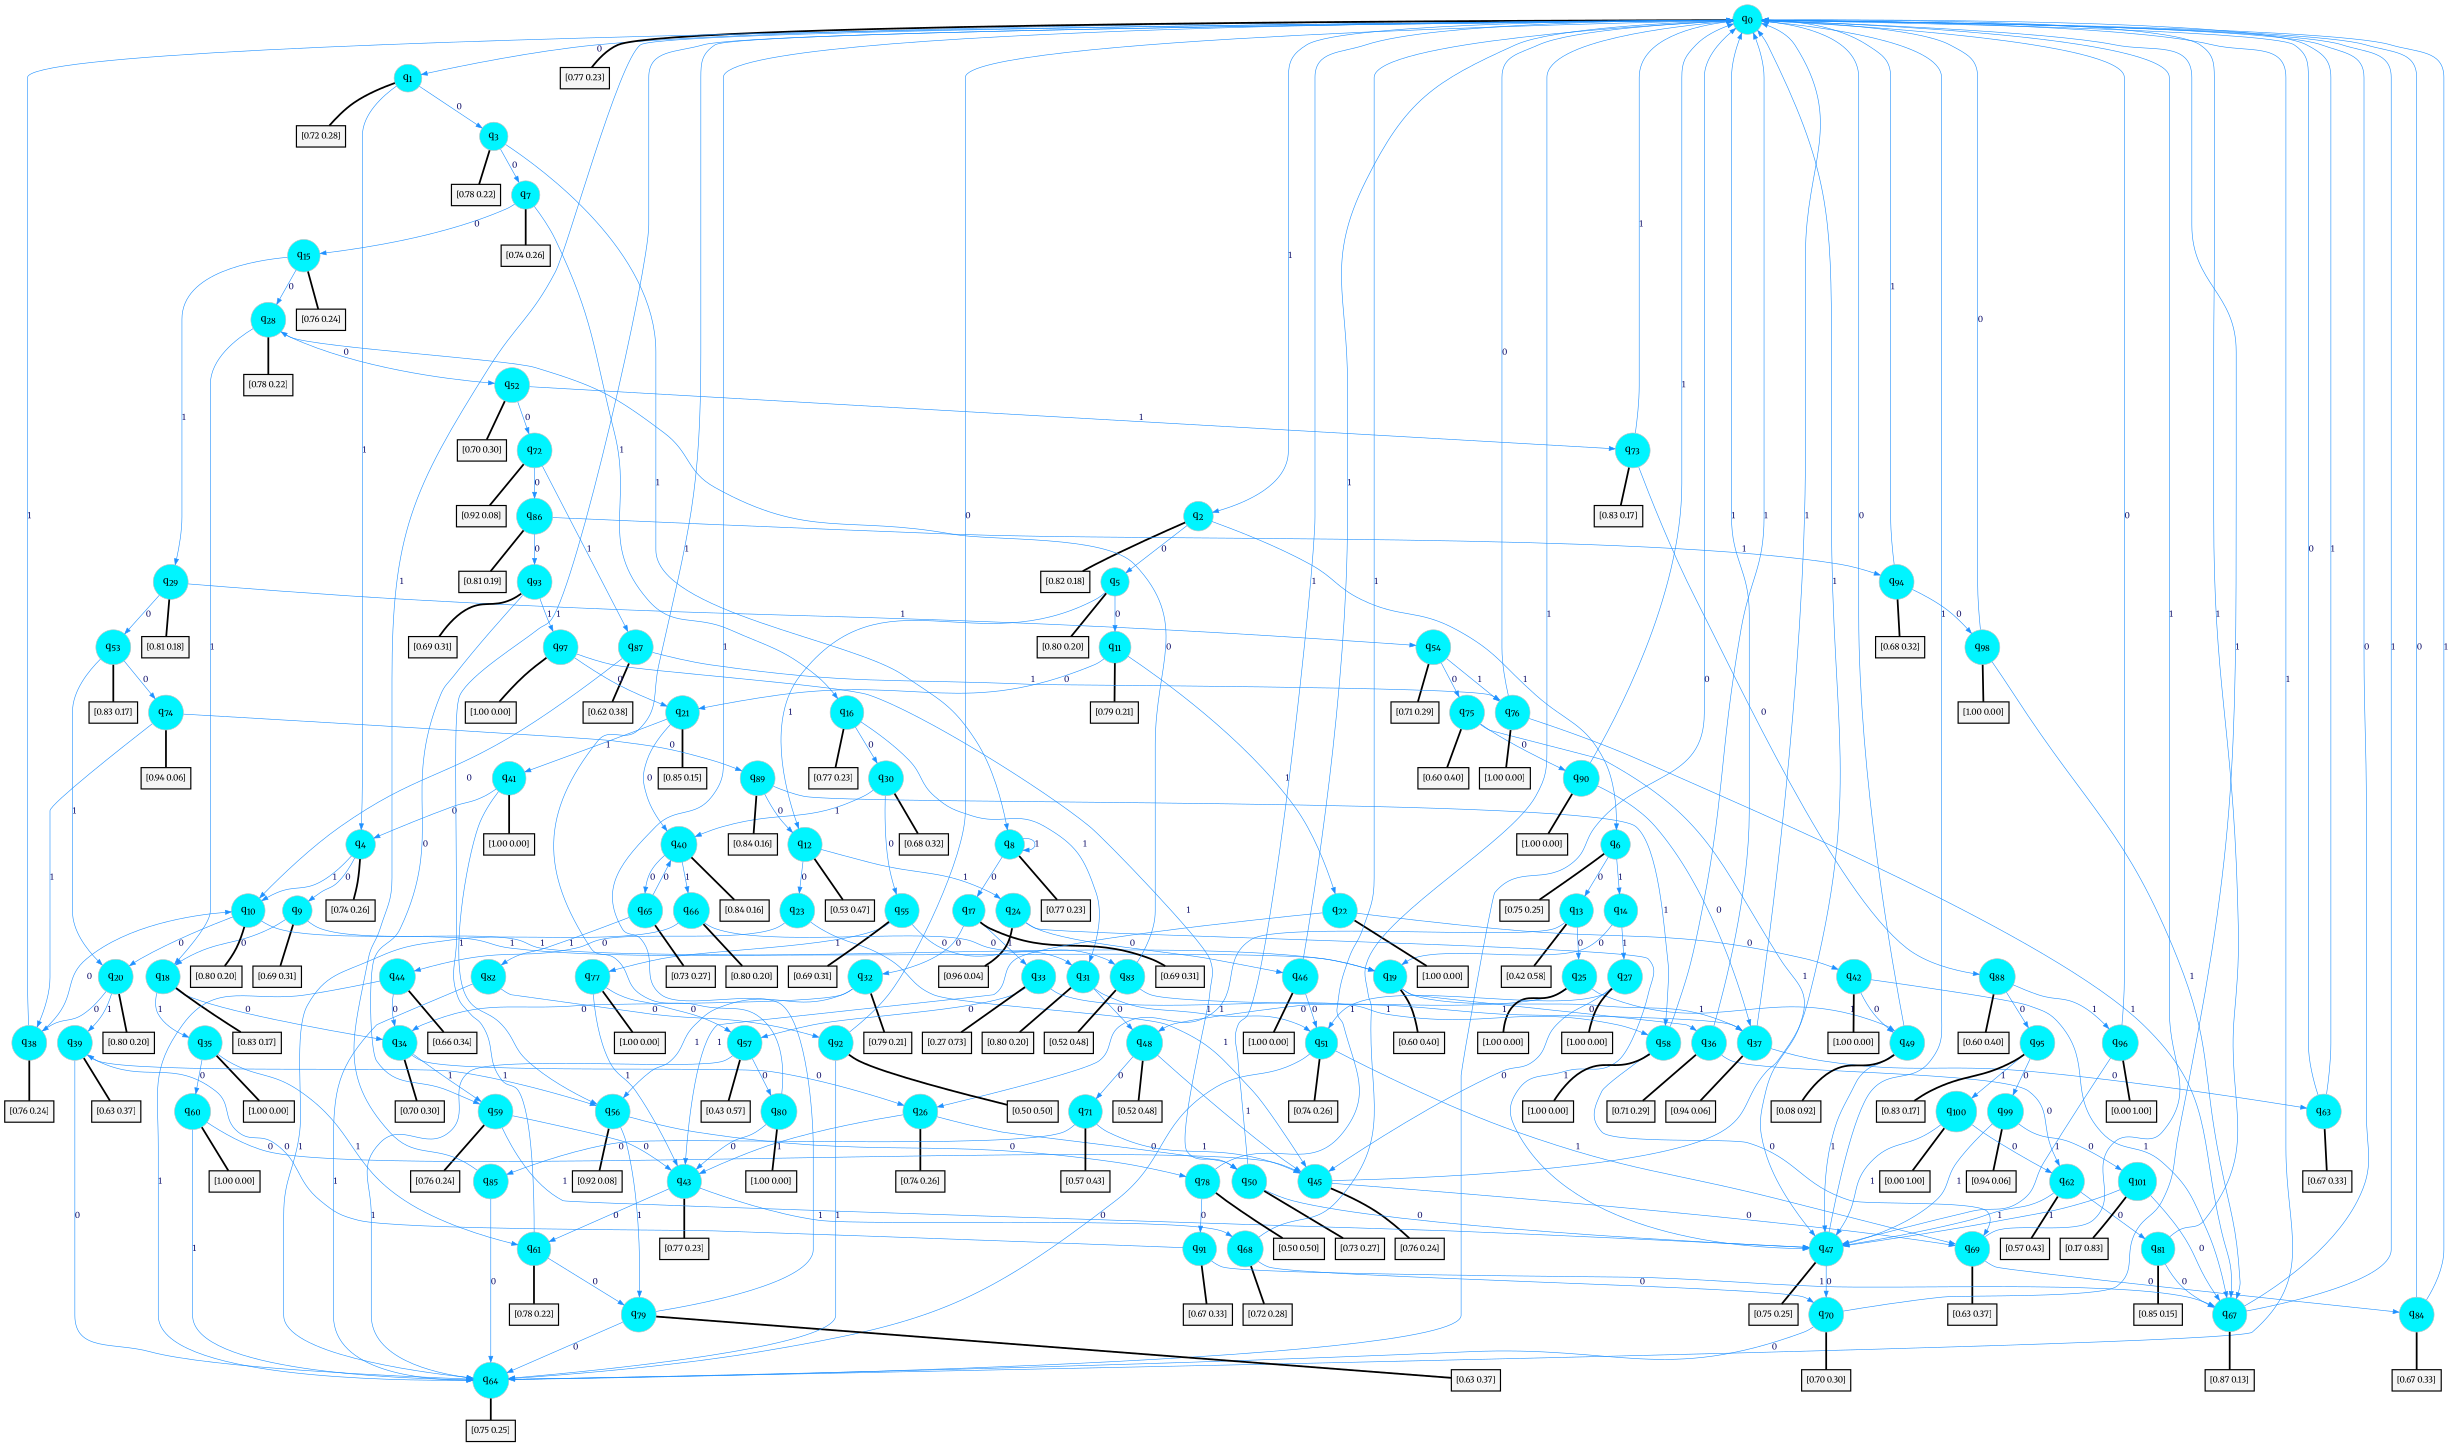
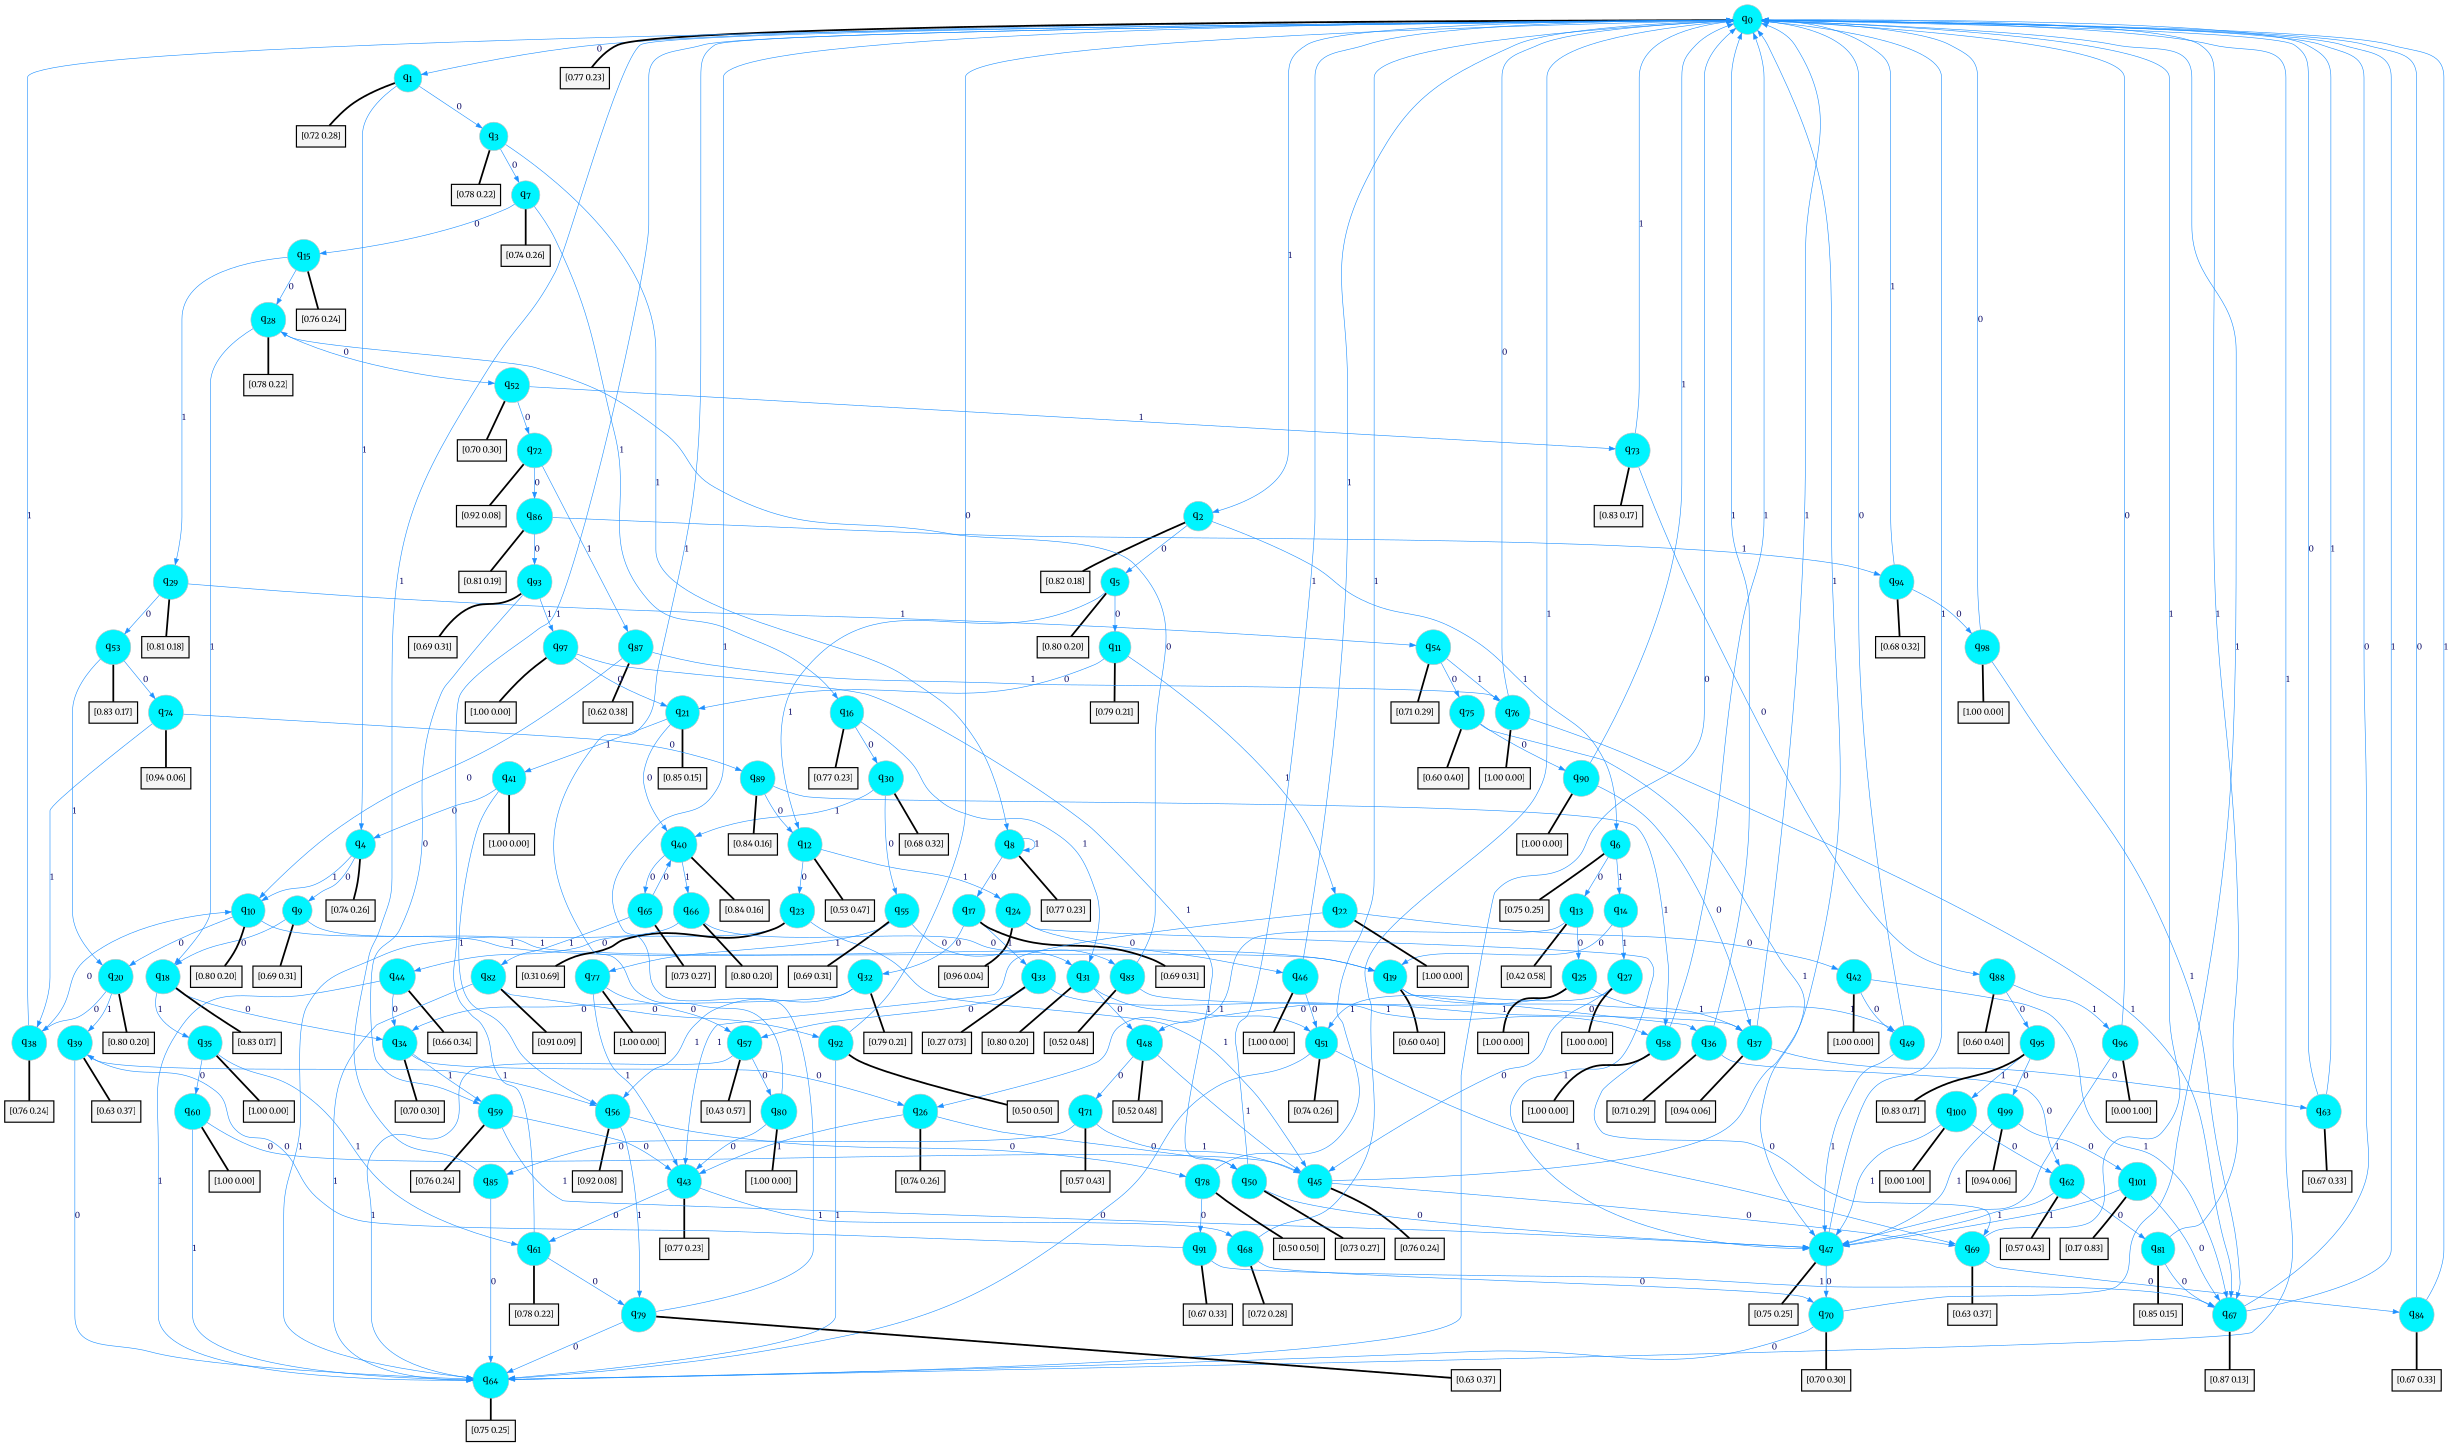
none -> (540, 977)
none -> (557, 1043)
(1796, 1112) -> none
